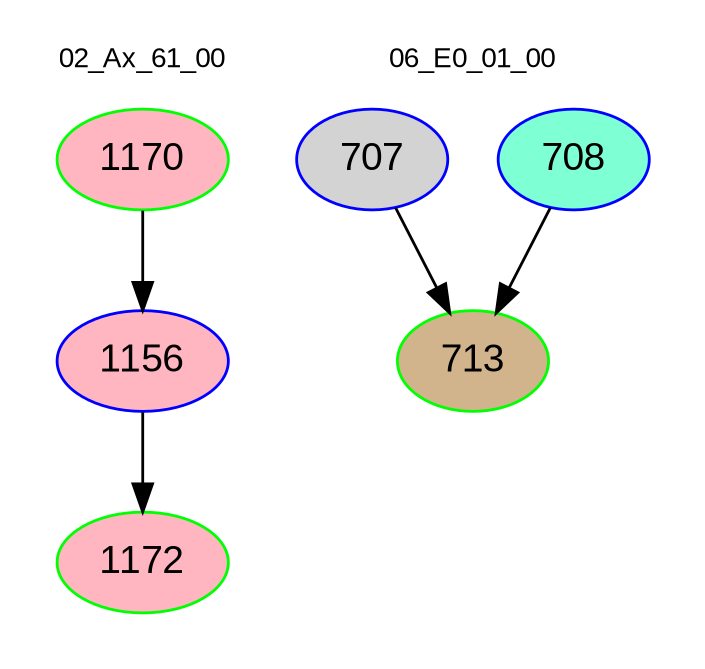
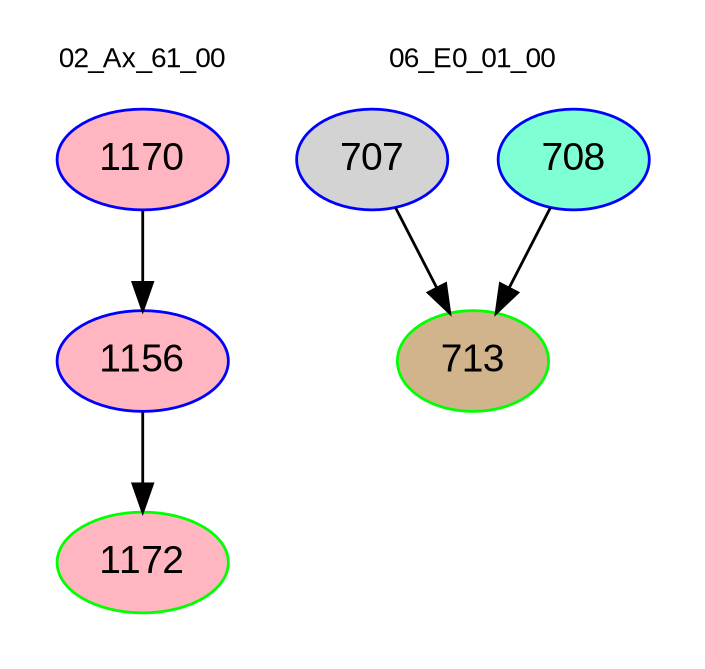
(143, 160) -> (143, 160)
